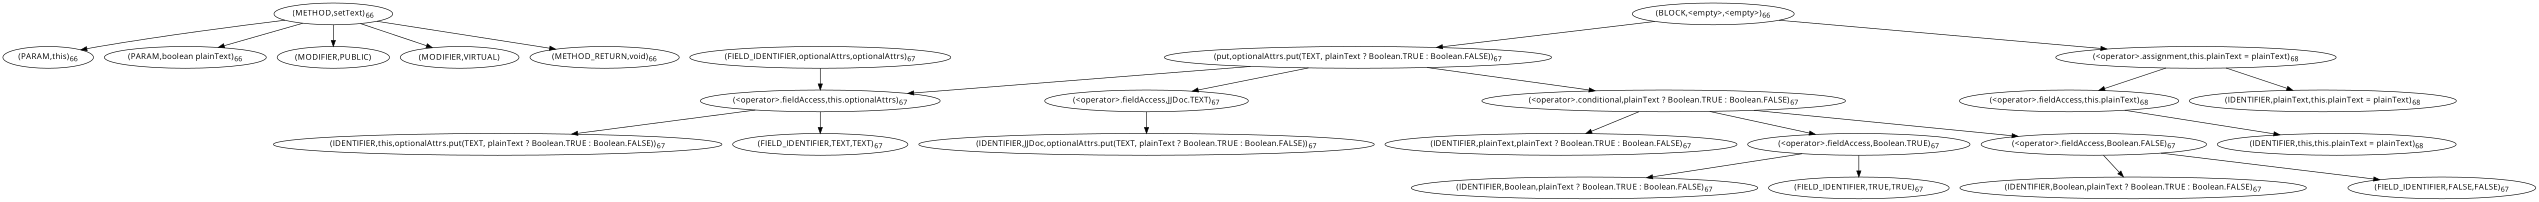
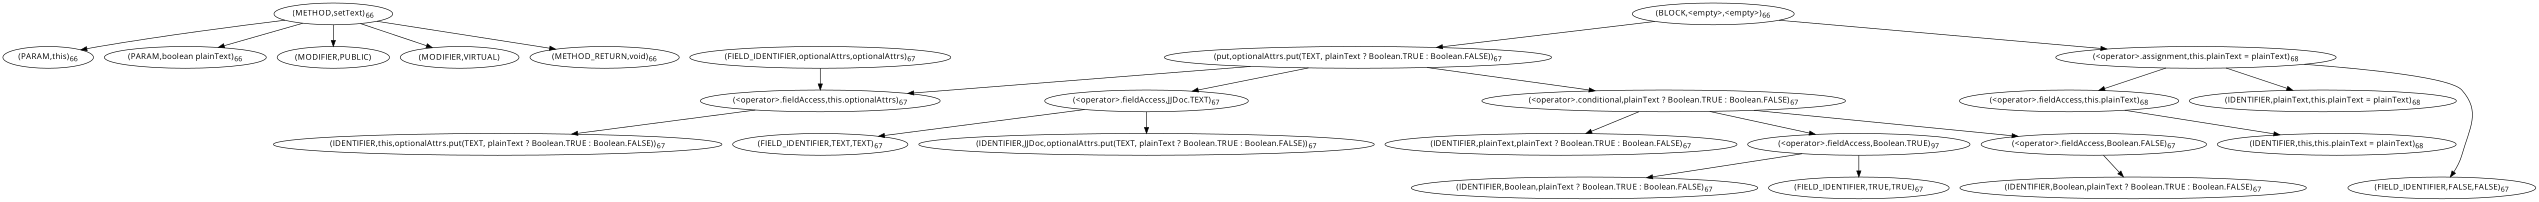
(820, 120) -> (985, 122)
(1935, 143) -> (1935, 143)
(2267, 166) -> (2428, 78)
